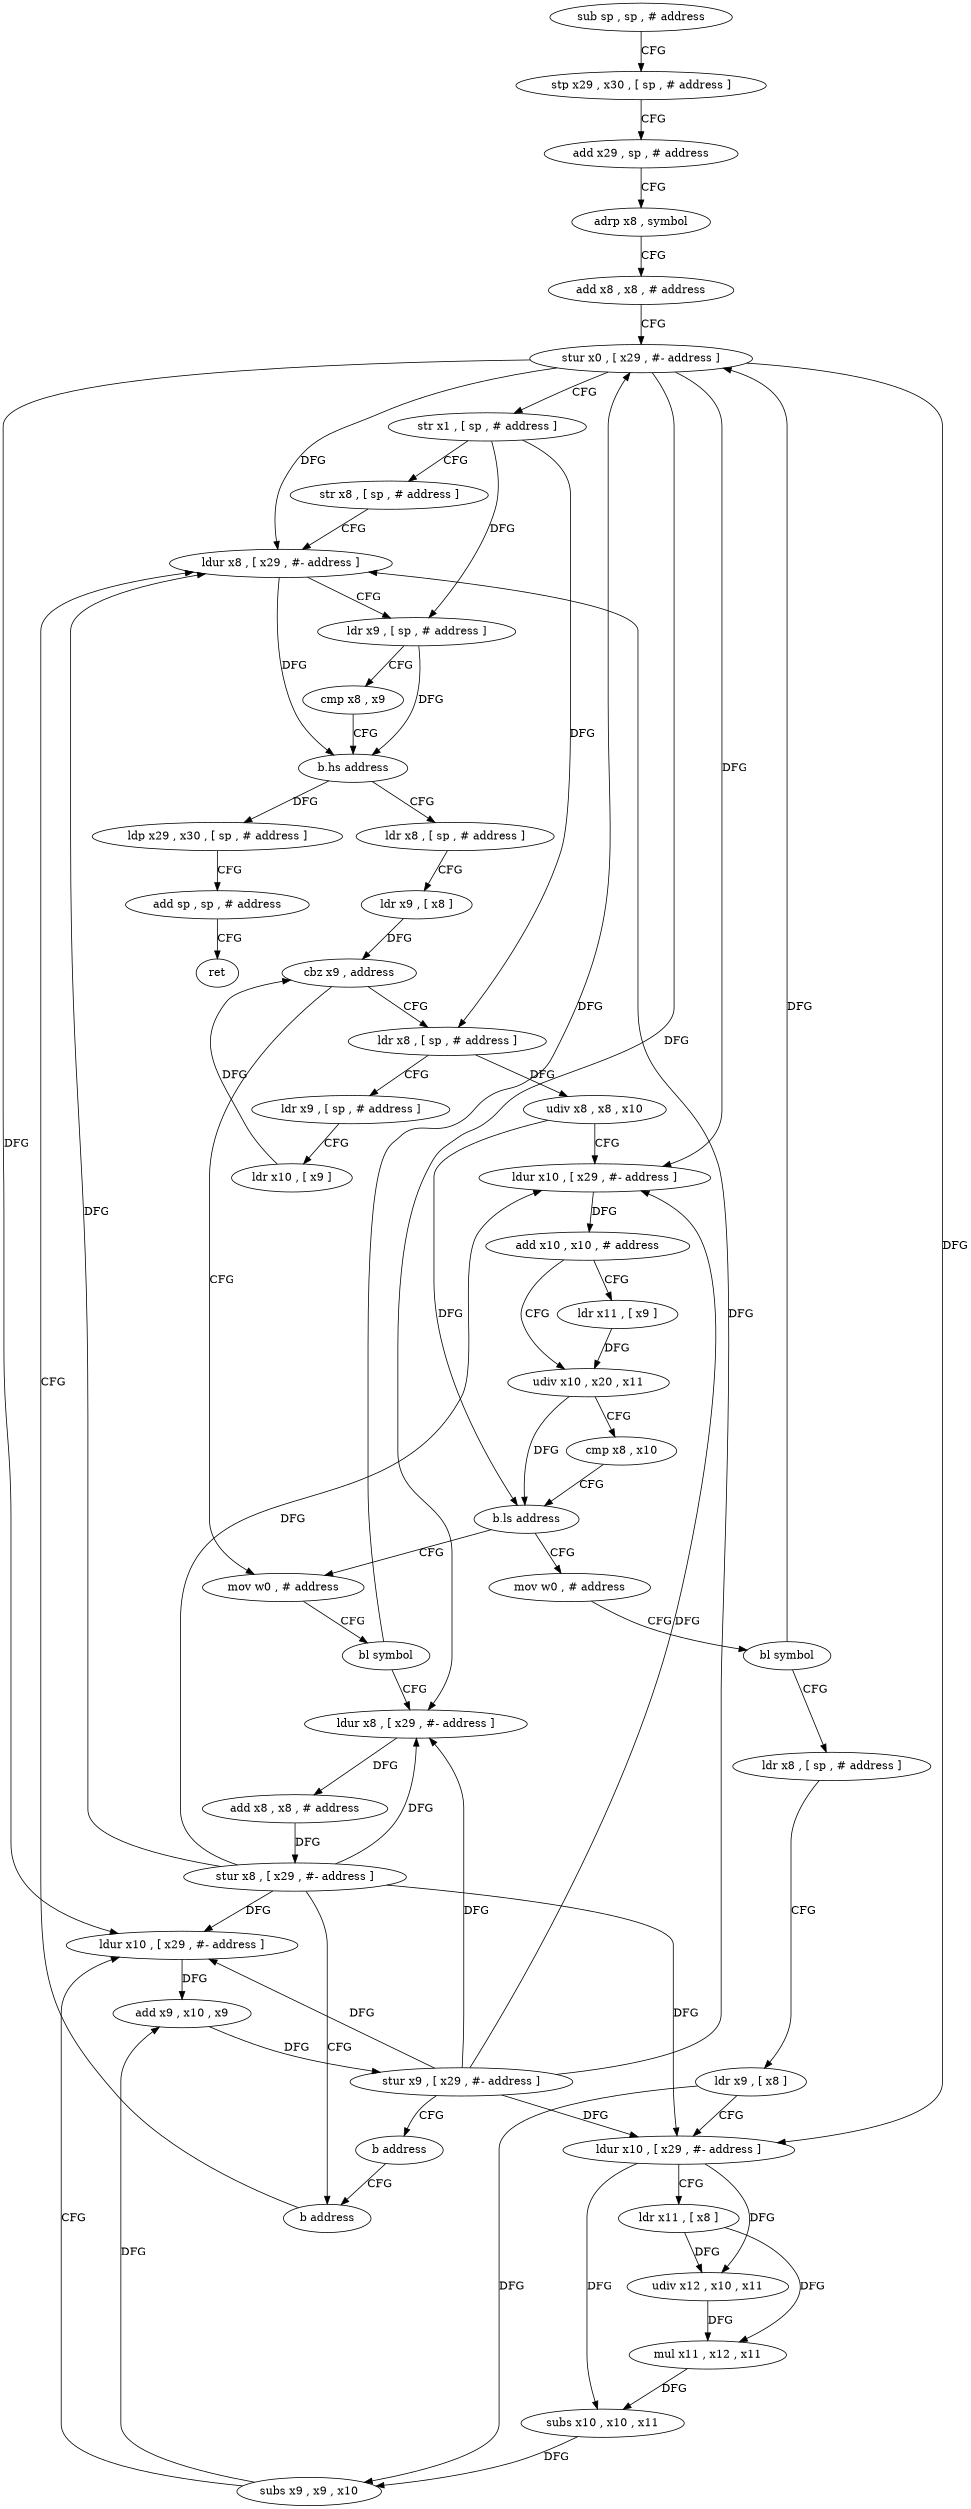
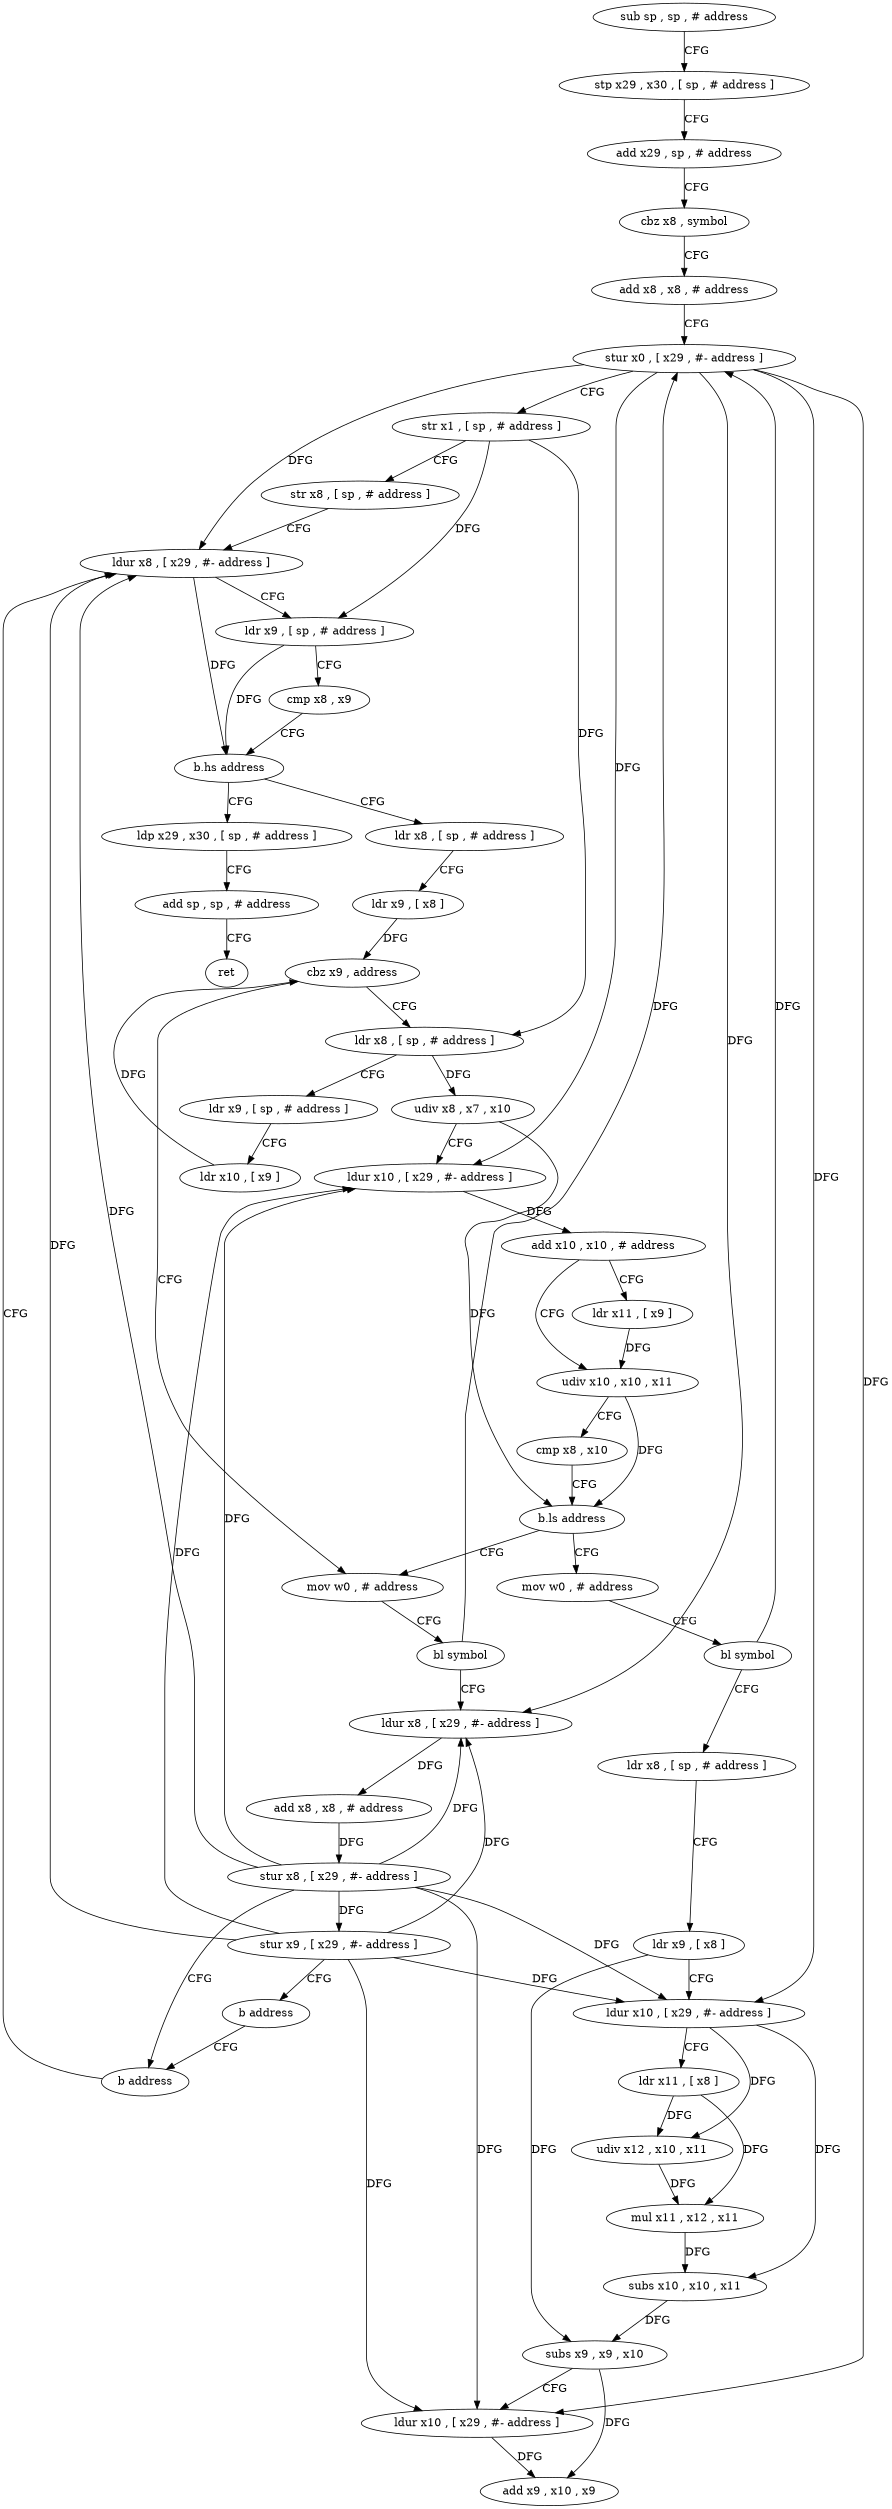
(641, 222) -> (684, 222)
(306, 802) -> (241, 802)
(595, 1110) -> (463, 1110)
(589, 1383) -> (618, 1383)
(289, 2055) -> (339, 1907)
